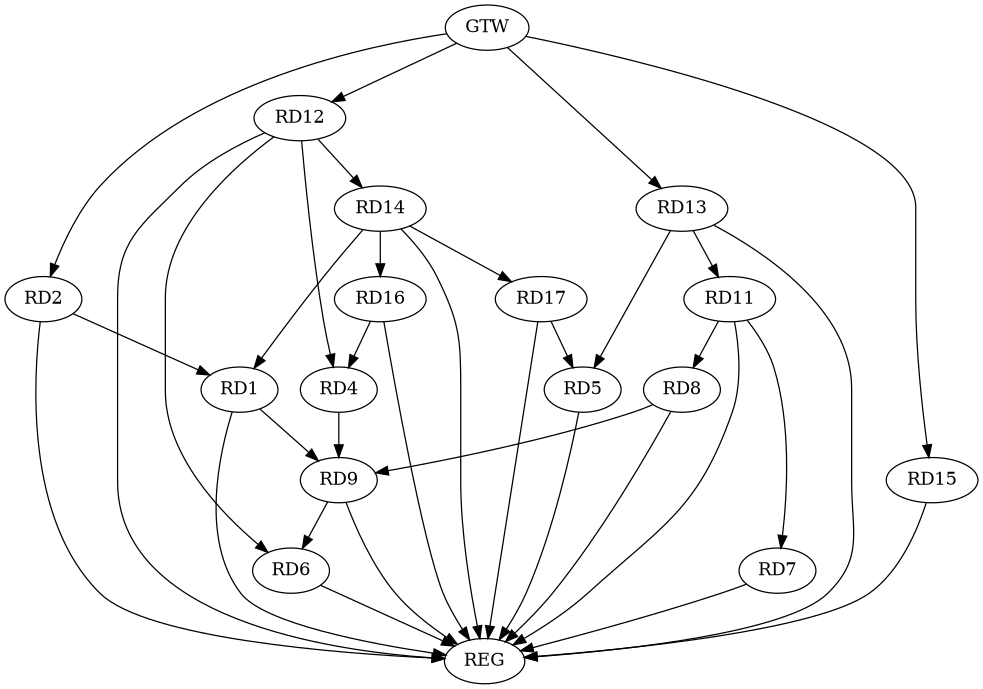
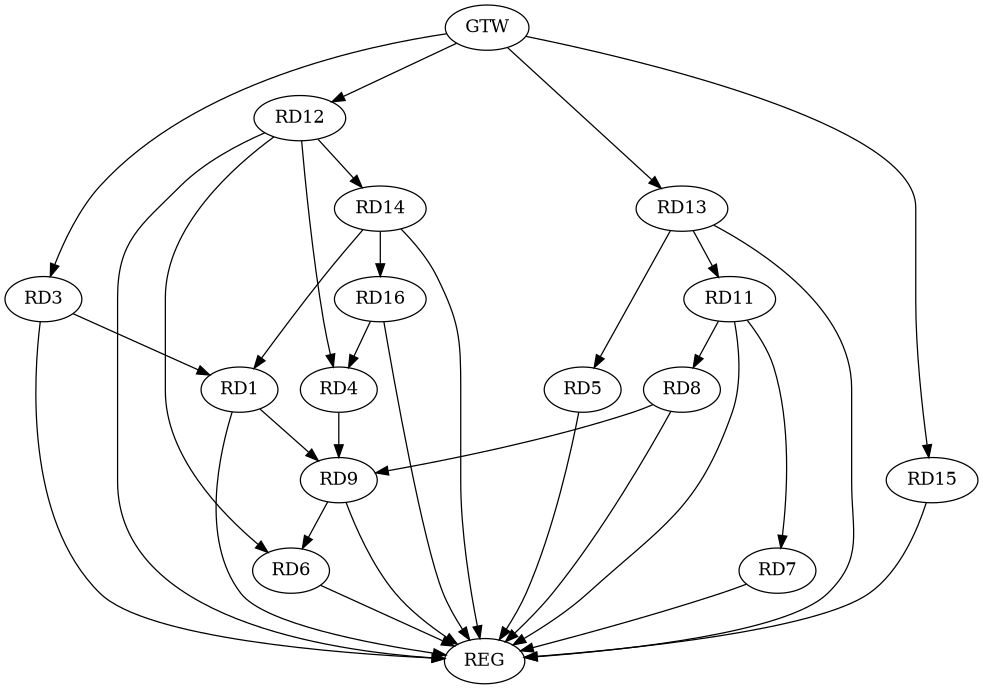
(43, 299) -> (43, 299)
(541, 299) -> none
